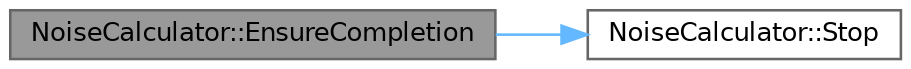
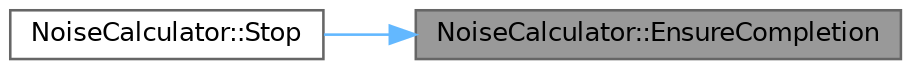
(529, 35) -> (357, 35)
